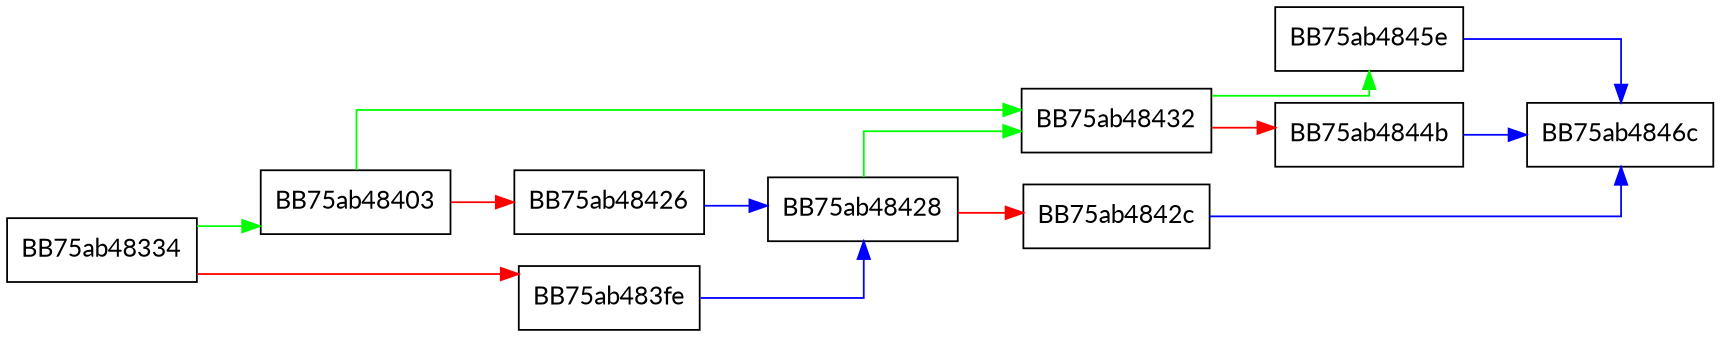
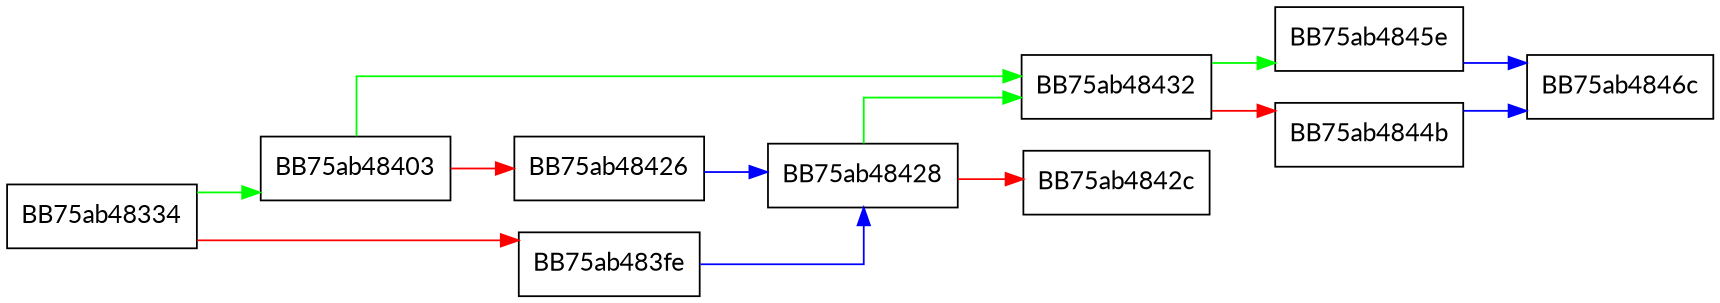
(1431, 216) -> none
